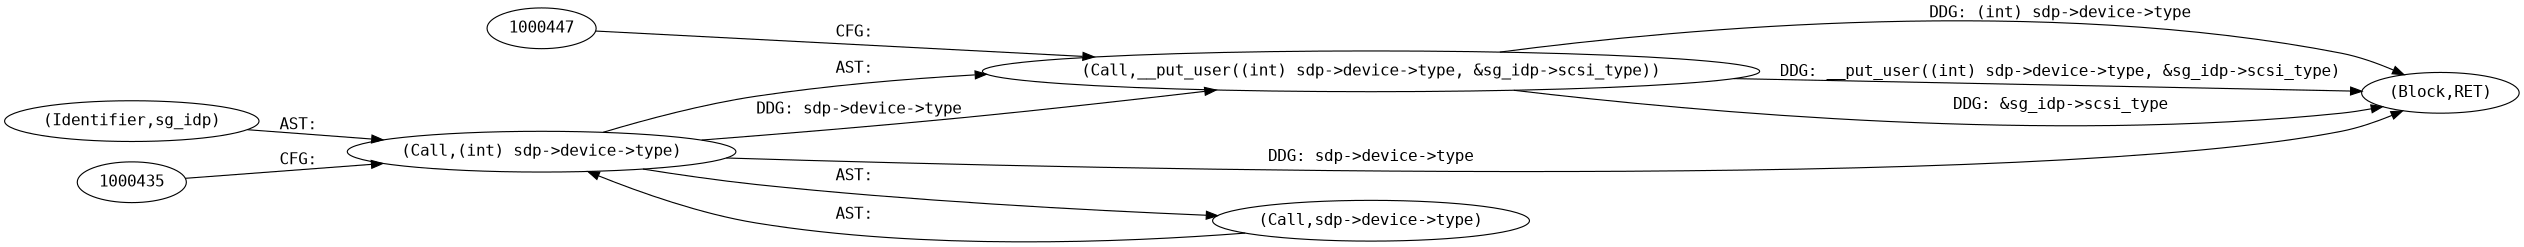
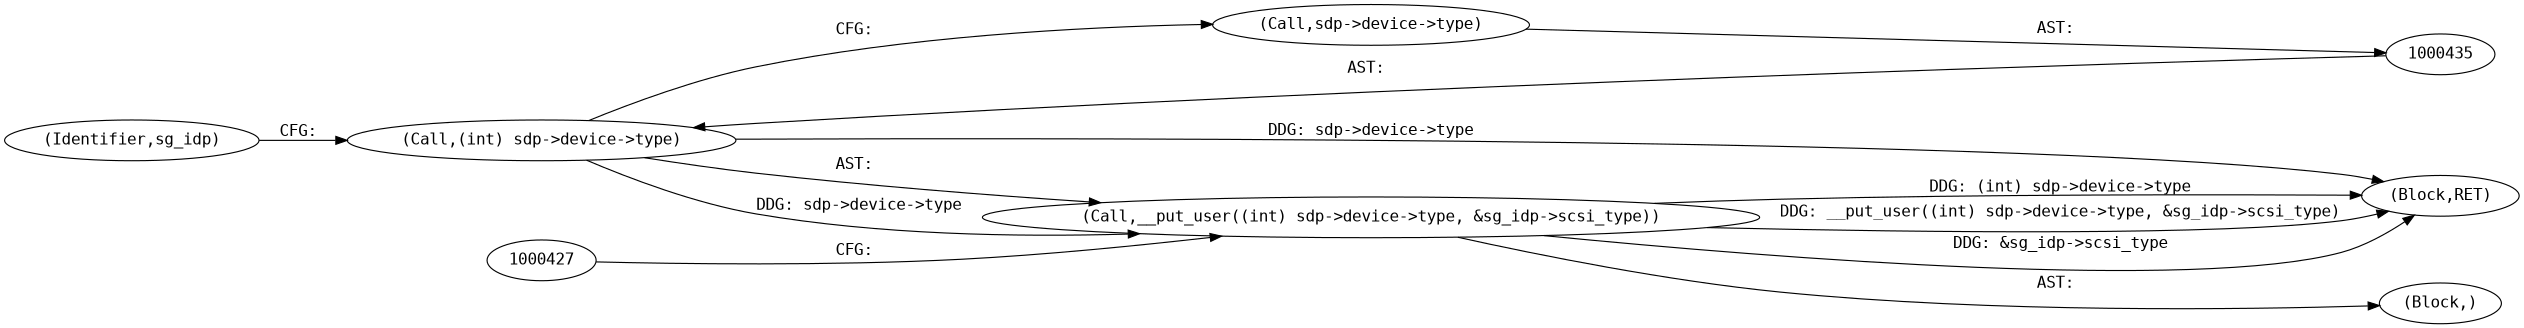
(542, 28) -> (542, 260)
(303, 125) -> (303, 132)
(303, 160) -> (1371, 68)
(859, 176) -> (859, 30)
(918, 239) -> (1950, 41)
none -> (2440, 303)
